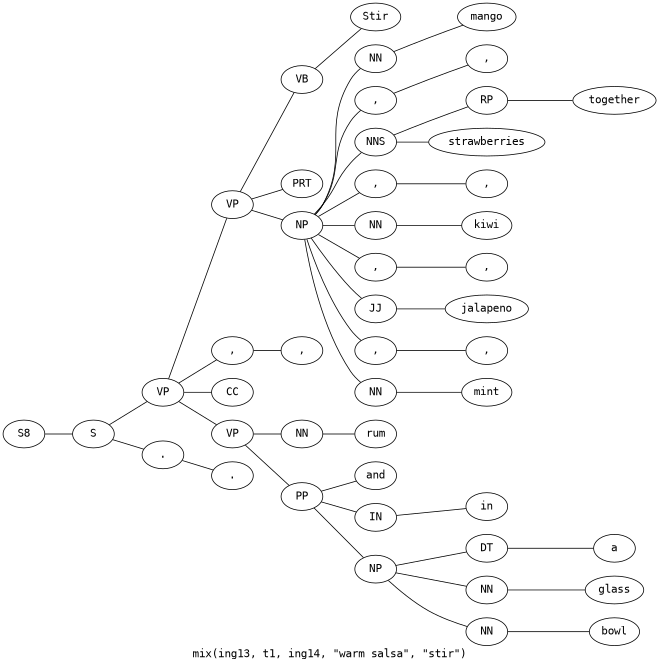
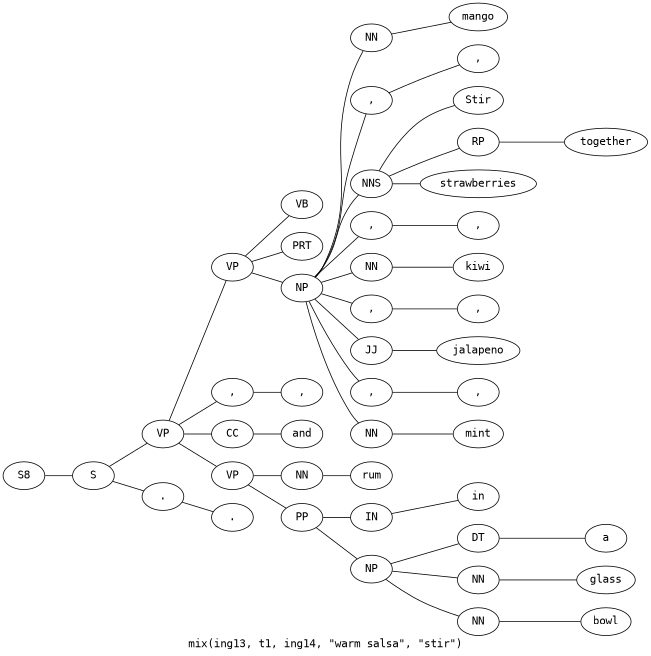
(338, 49) -> (410, 130)
(339, 486) -> (267, 434)
